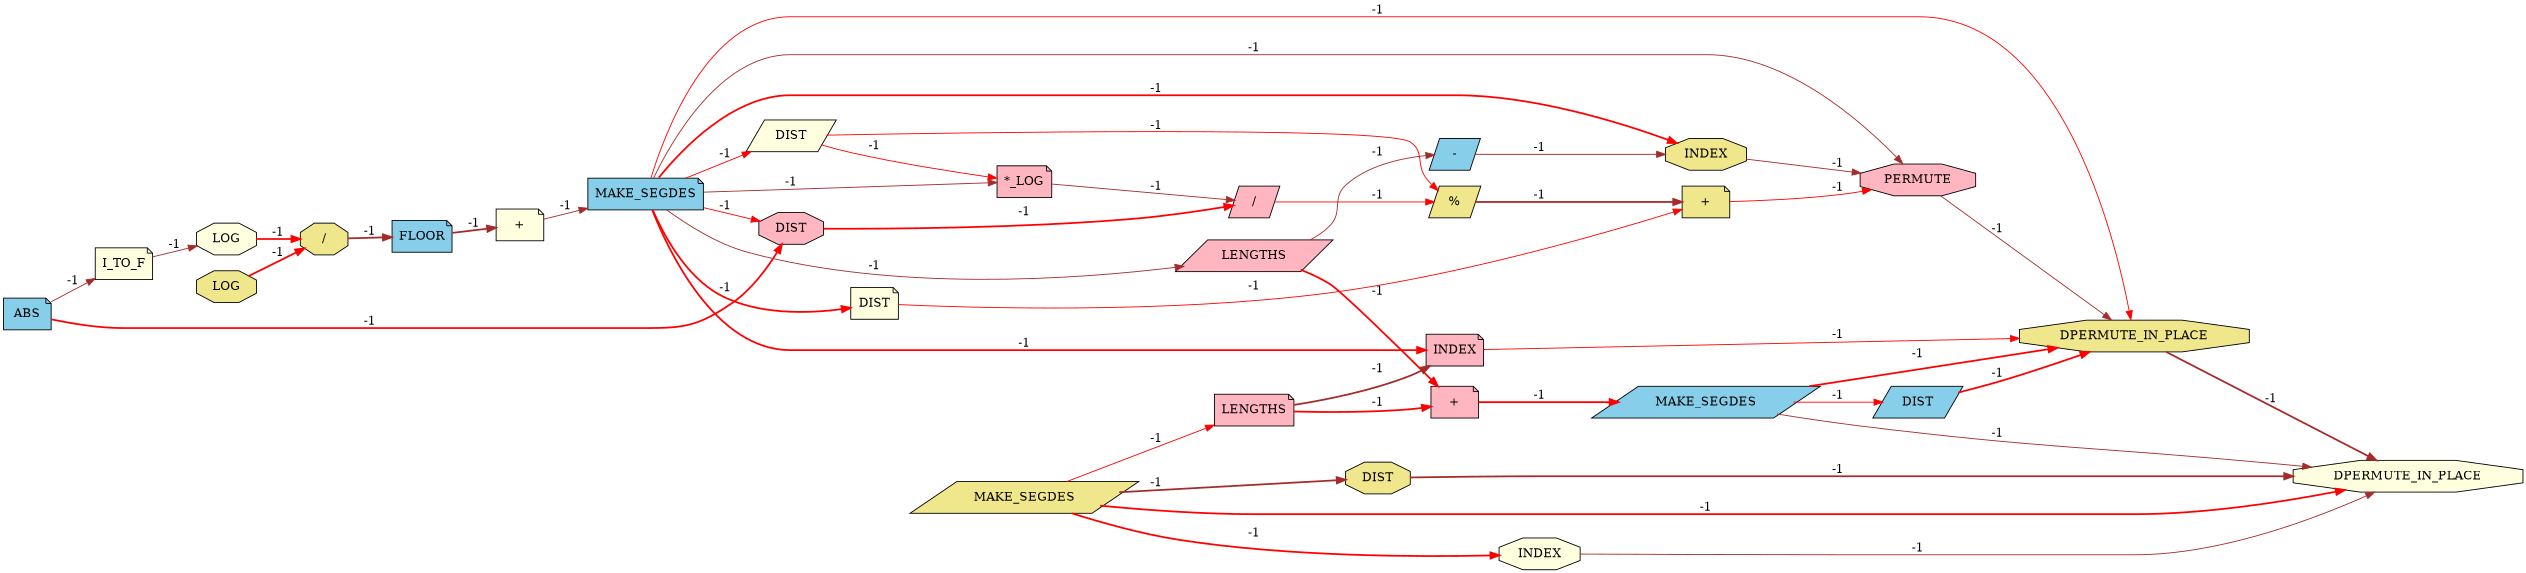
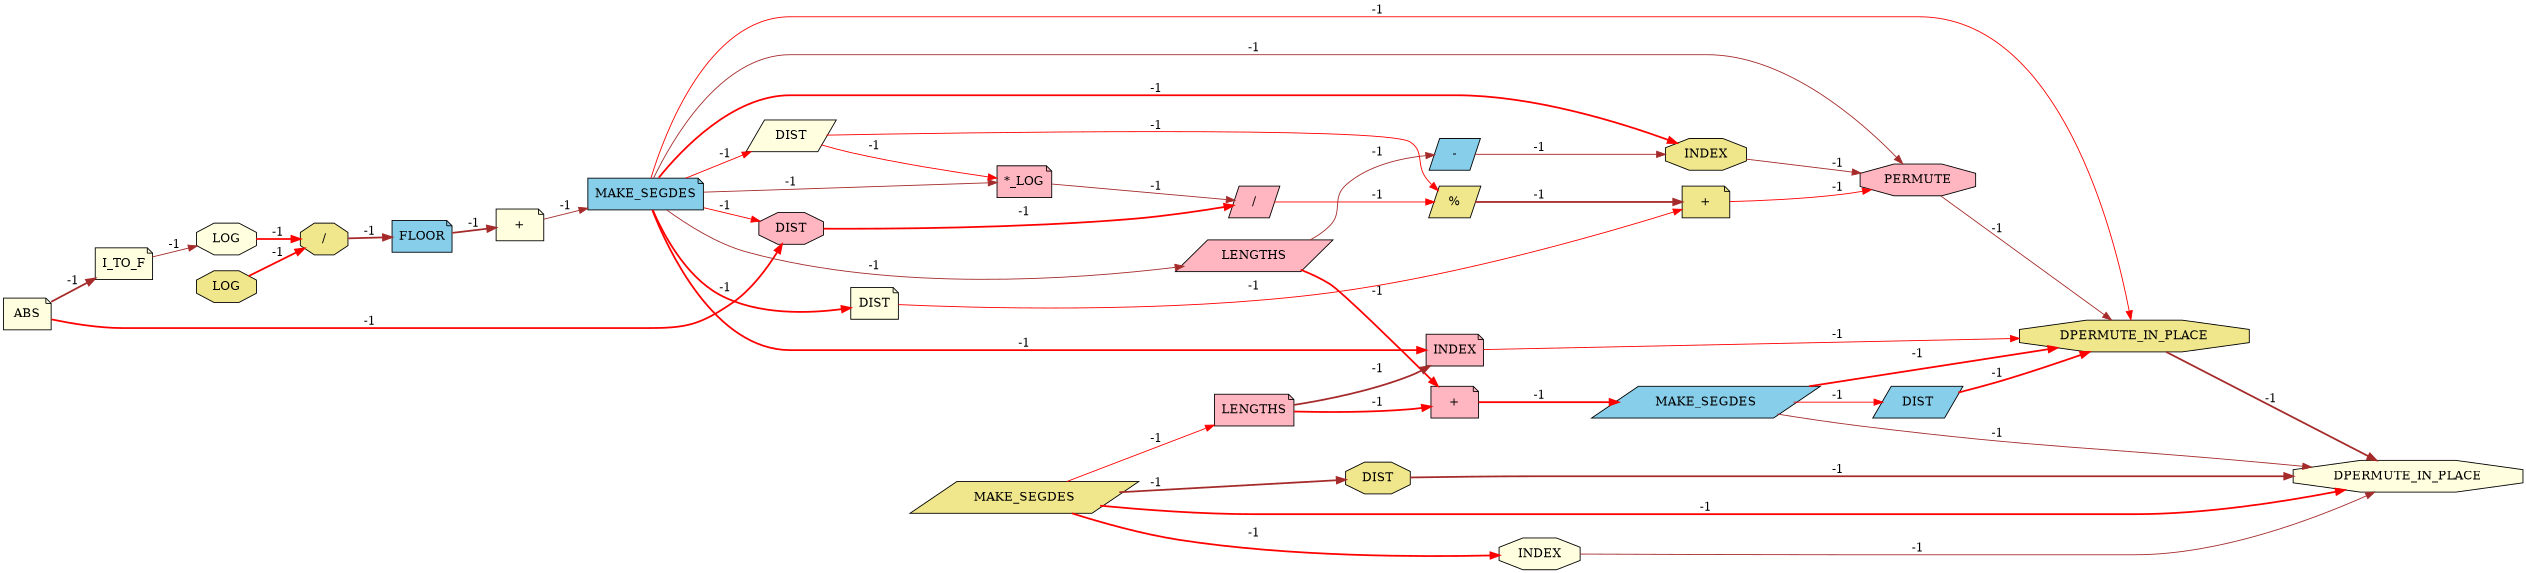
(69, 292) -> (69, 292)
(27, 314) -> (27, 314)
